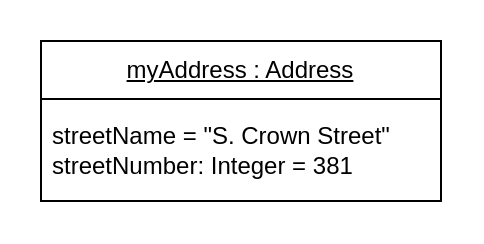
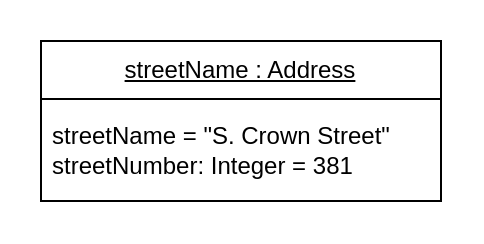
(241, 71) -> (241, 71)
